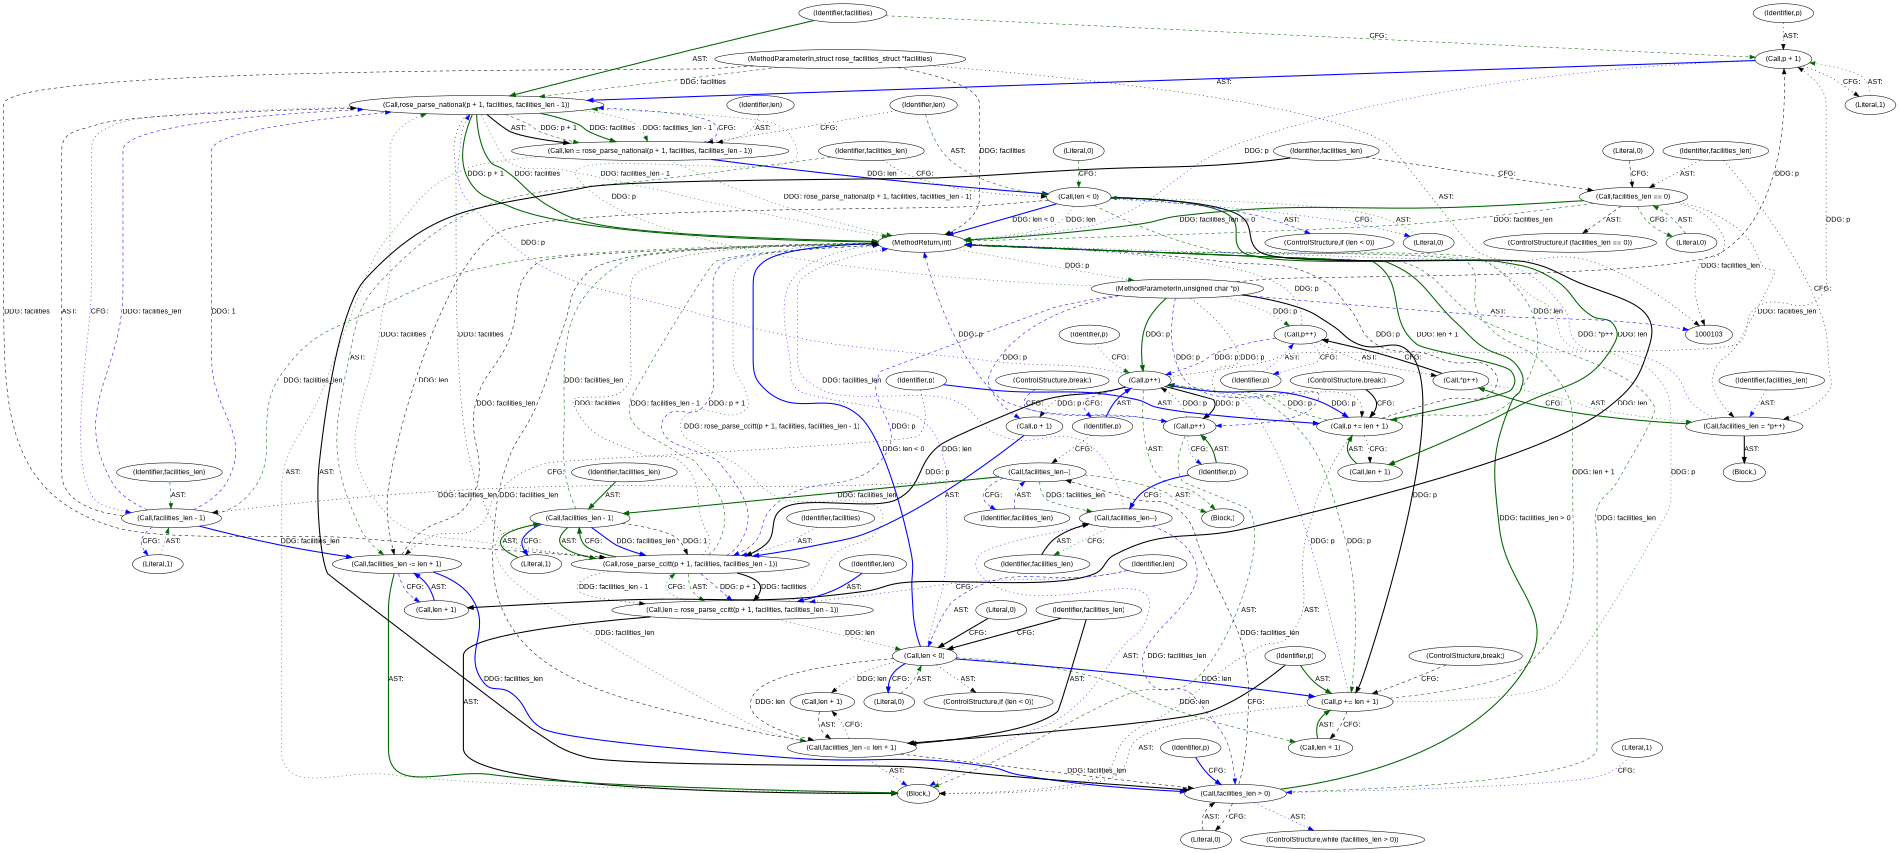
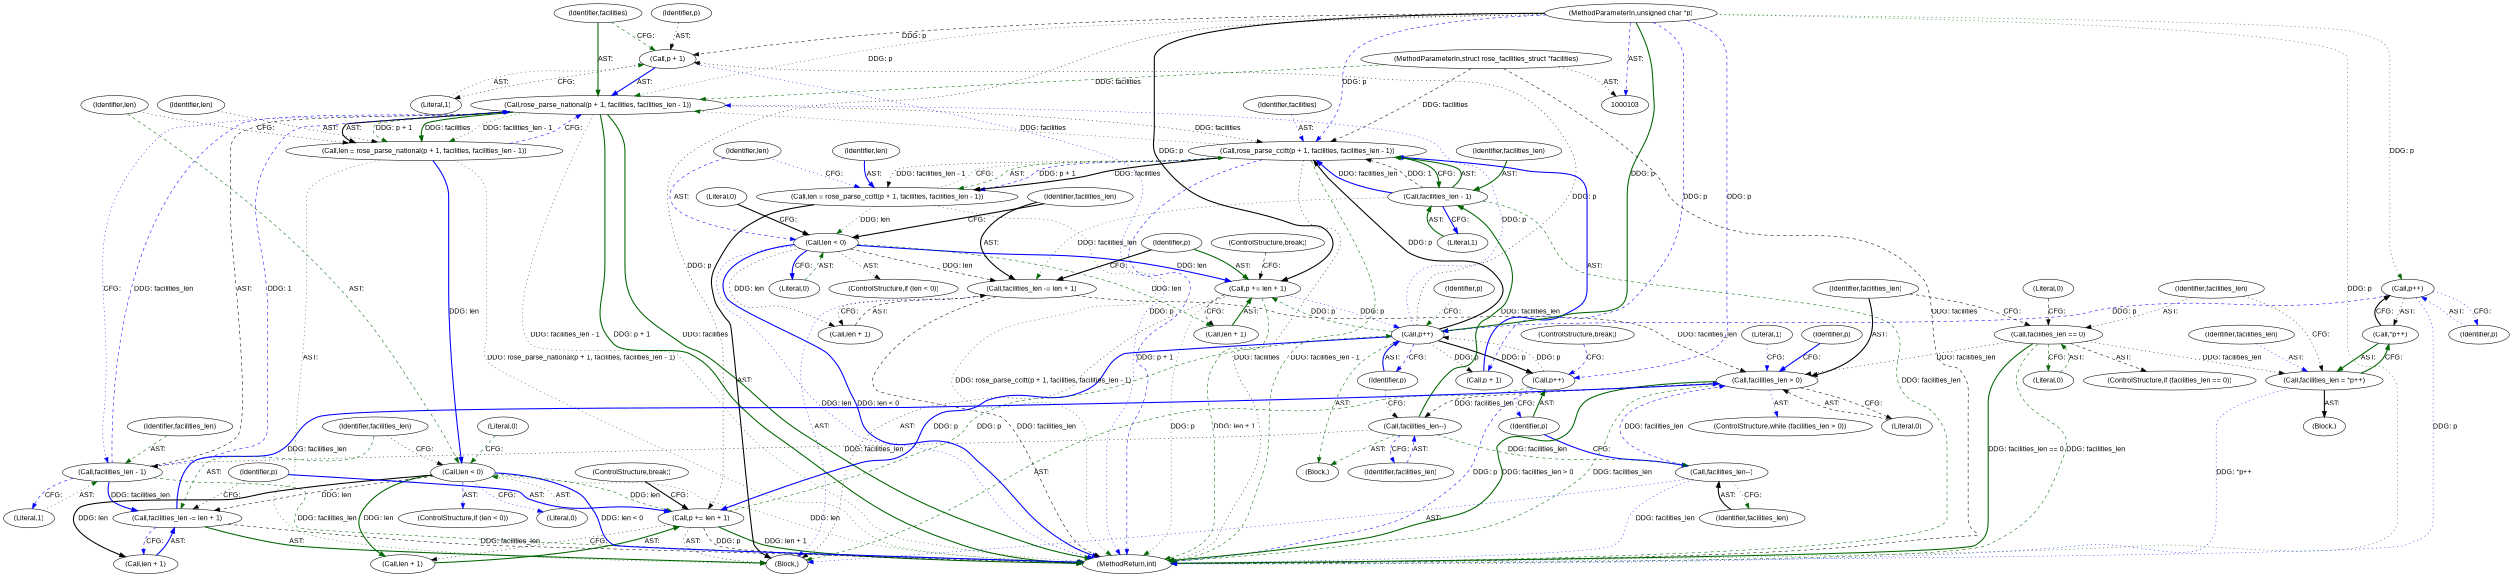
(1725, 245) -> (1911, 358)
(1042, 264) -> (2398, 513)
(1586, 406) -> (2360, 356)
